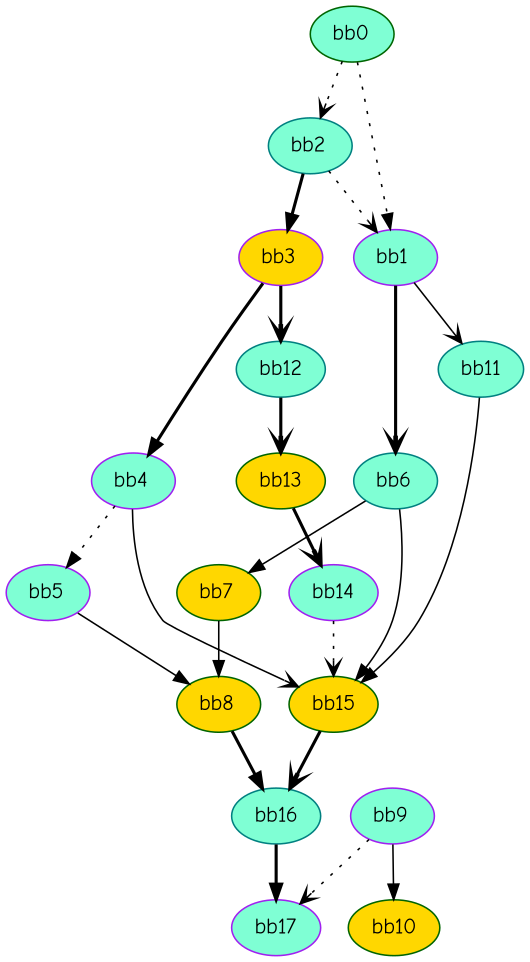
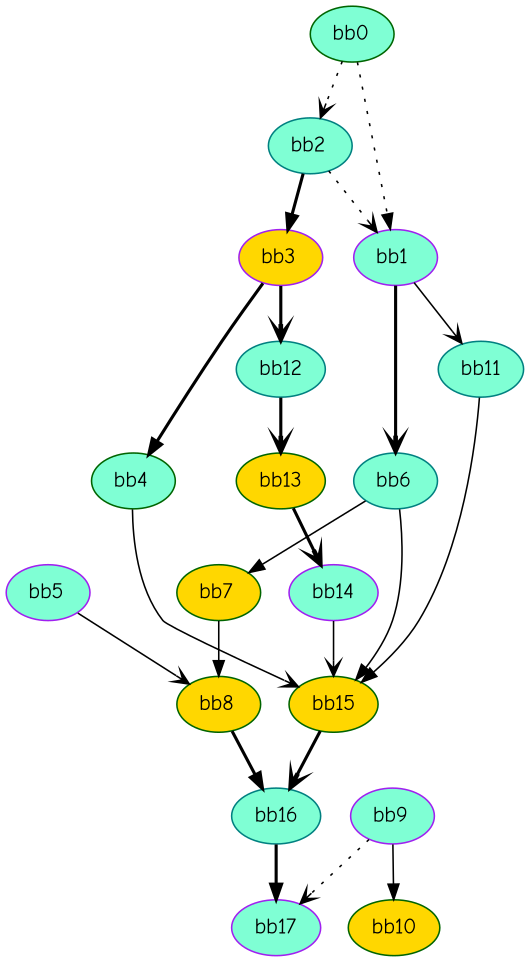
(133, 481) -> (133, 481)
(96, 531) -> none
(334, 641) -> (334, 641)
(127, 644) -> (127, 644)
